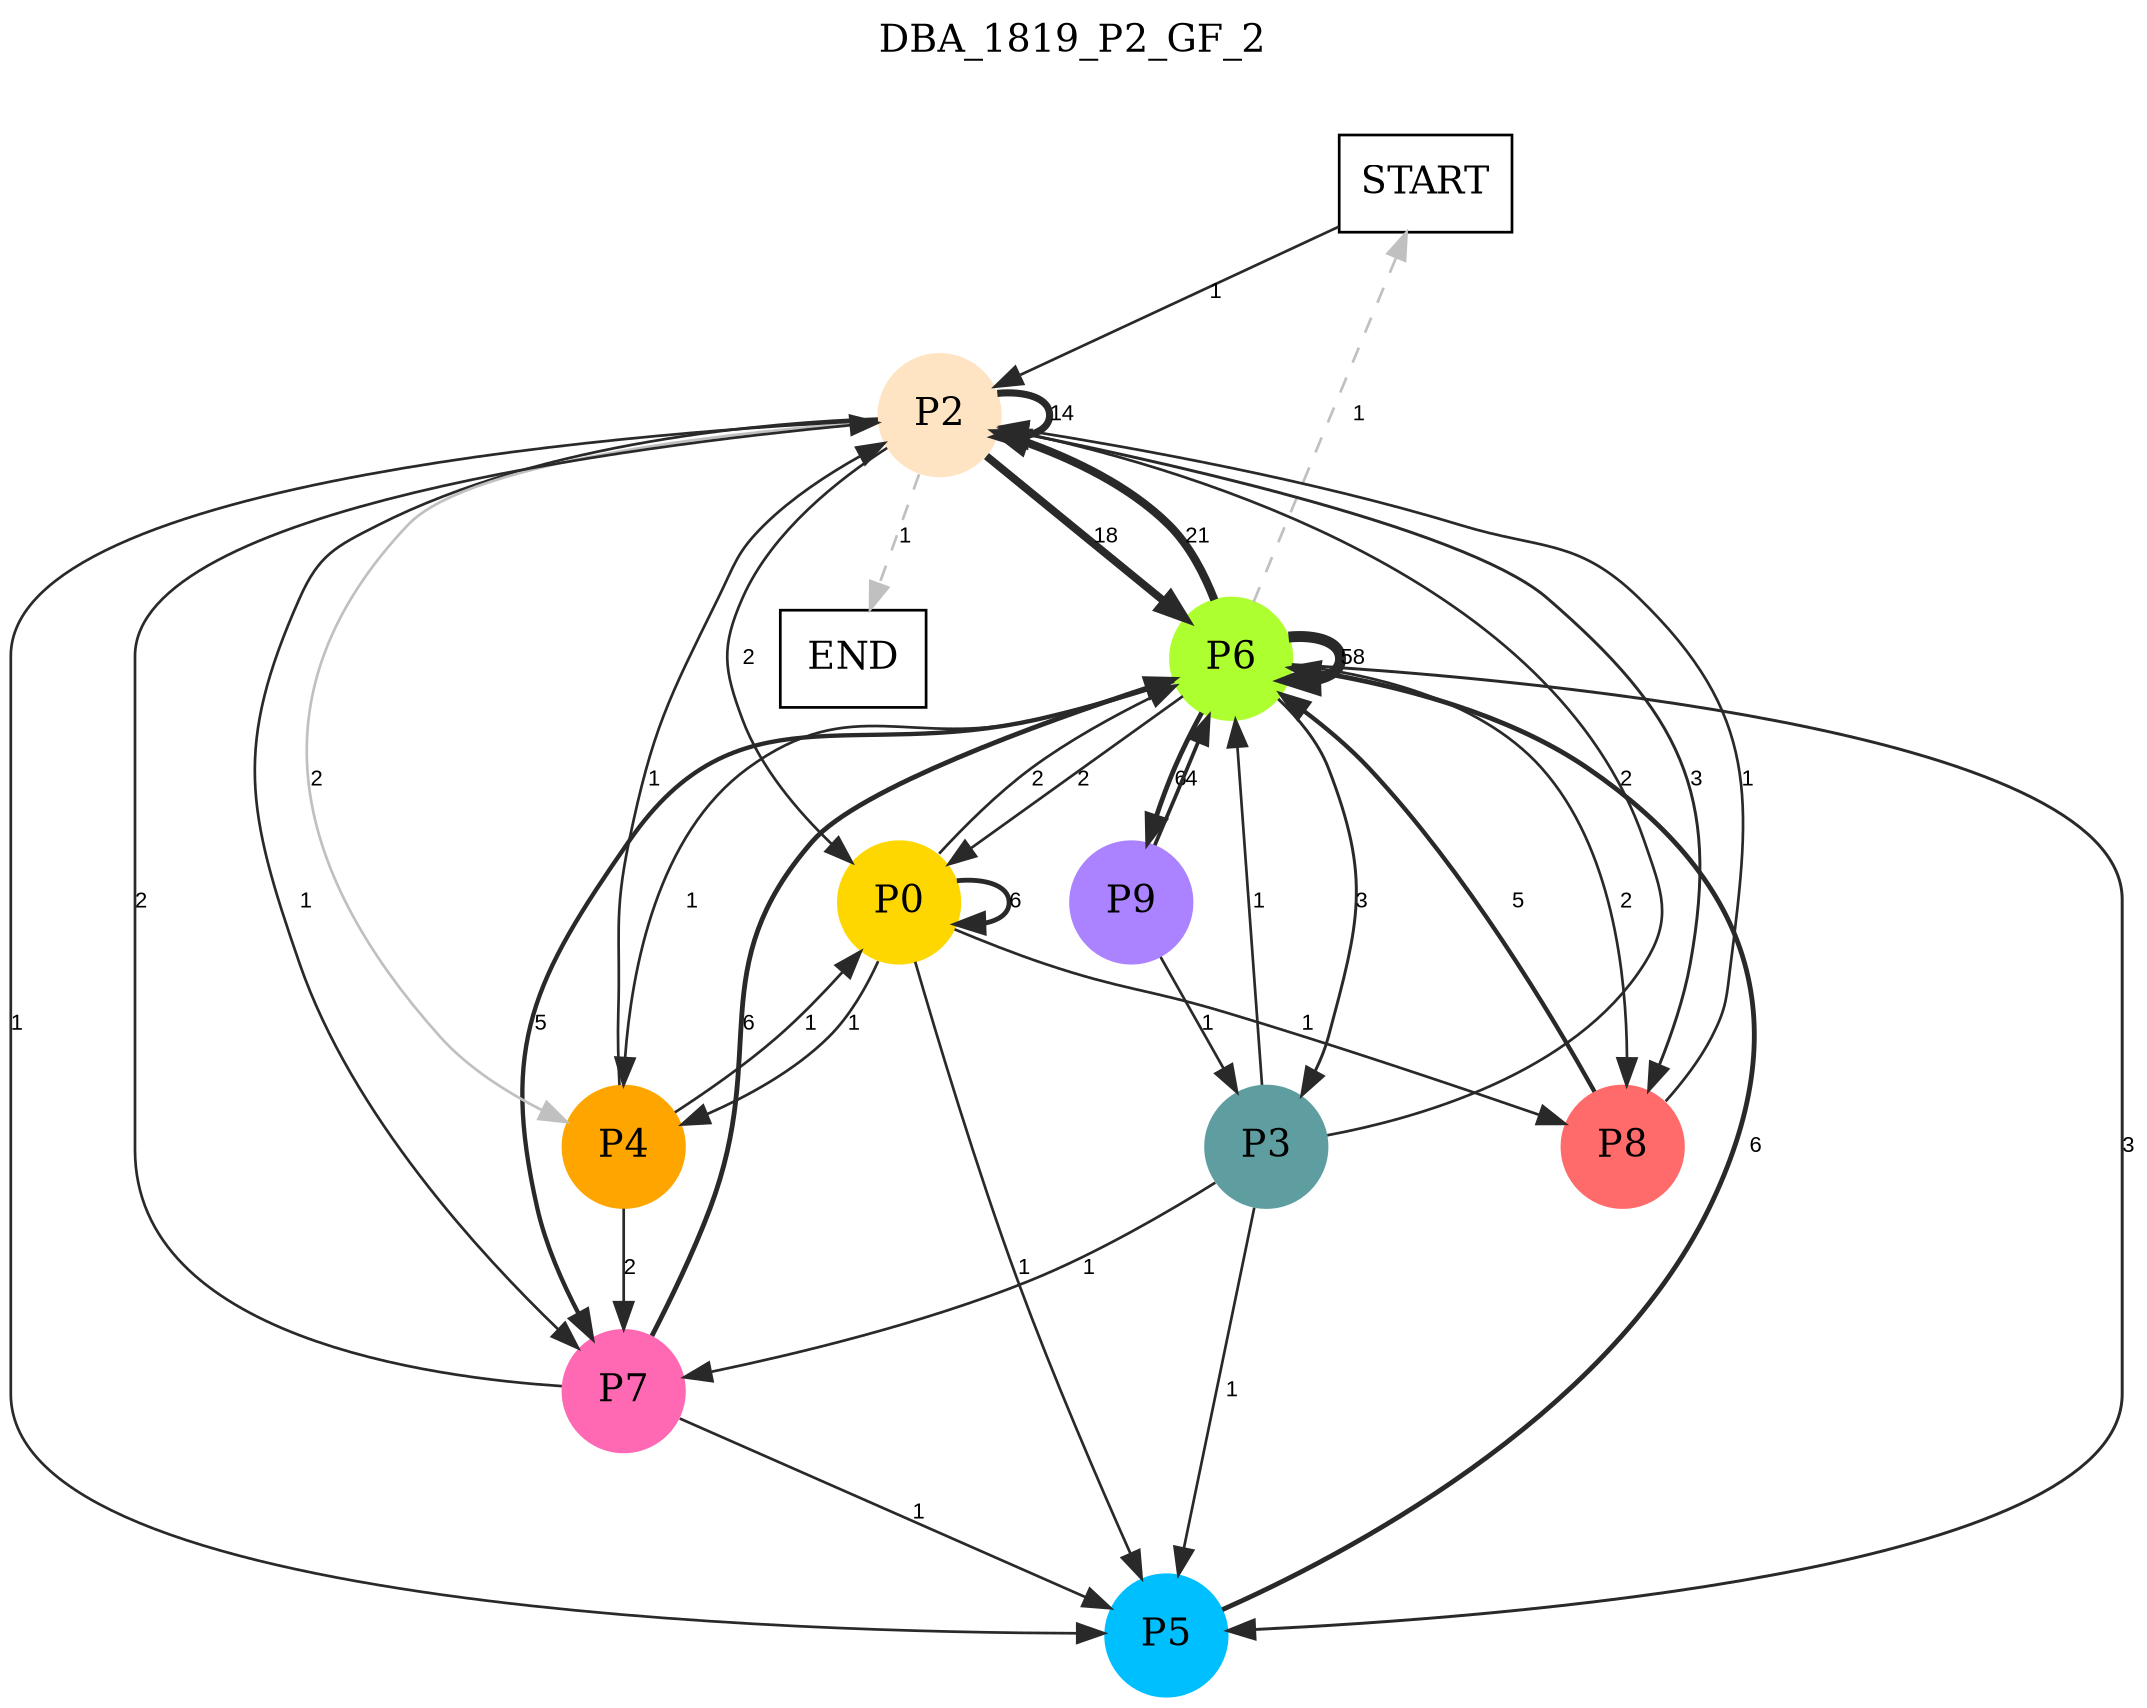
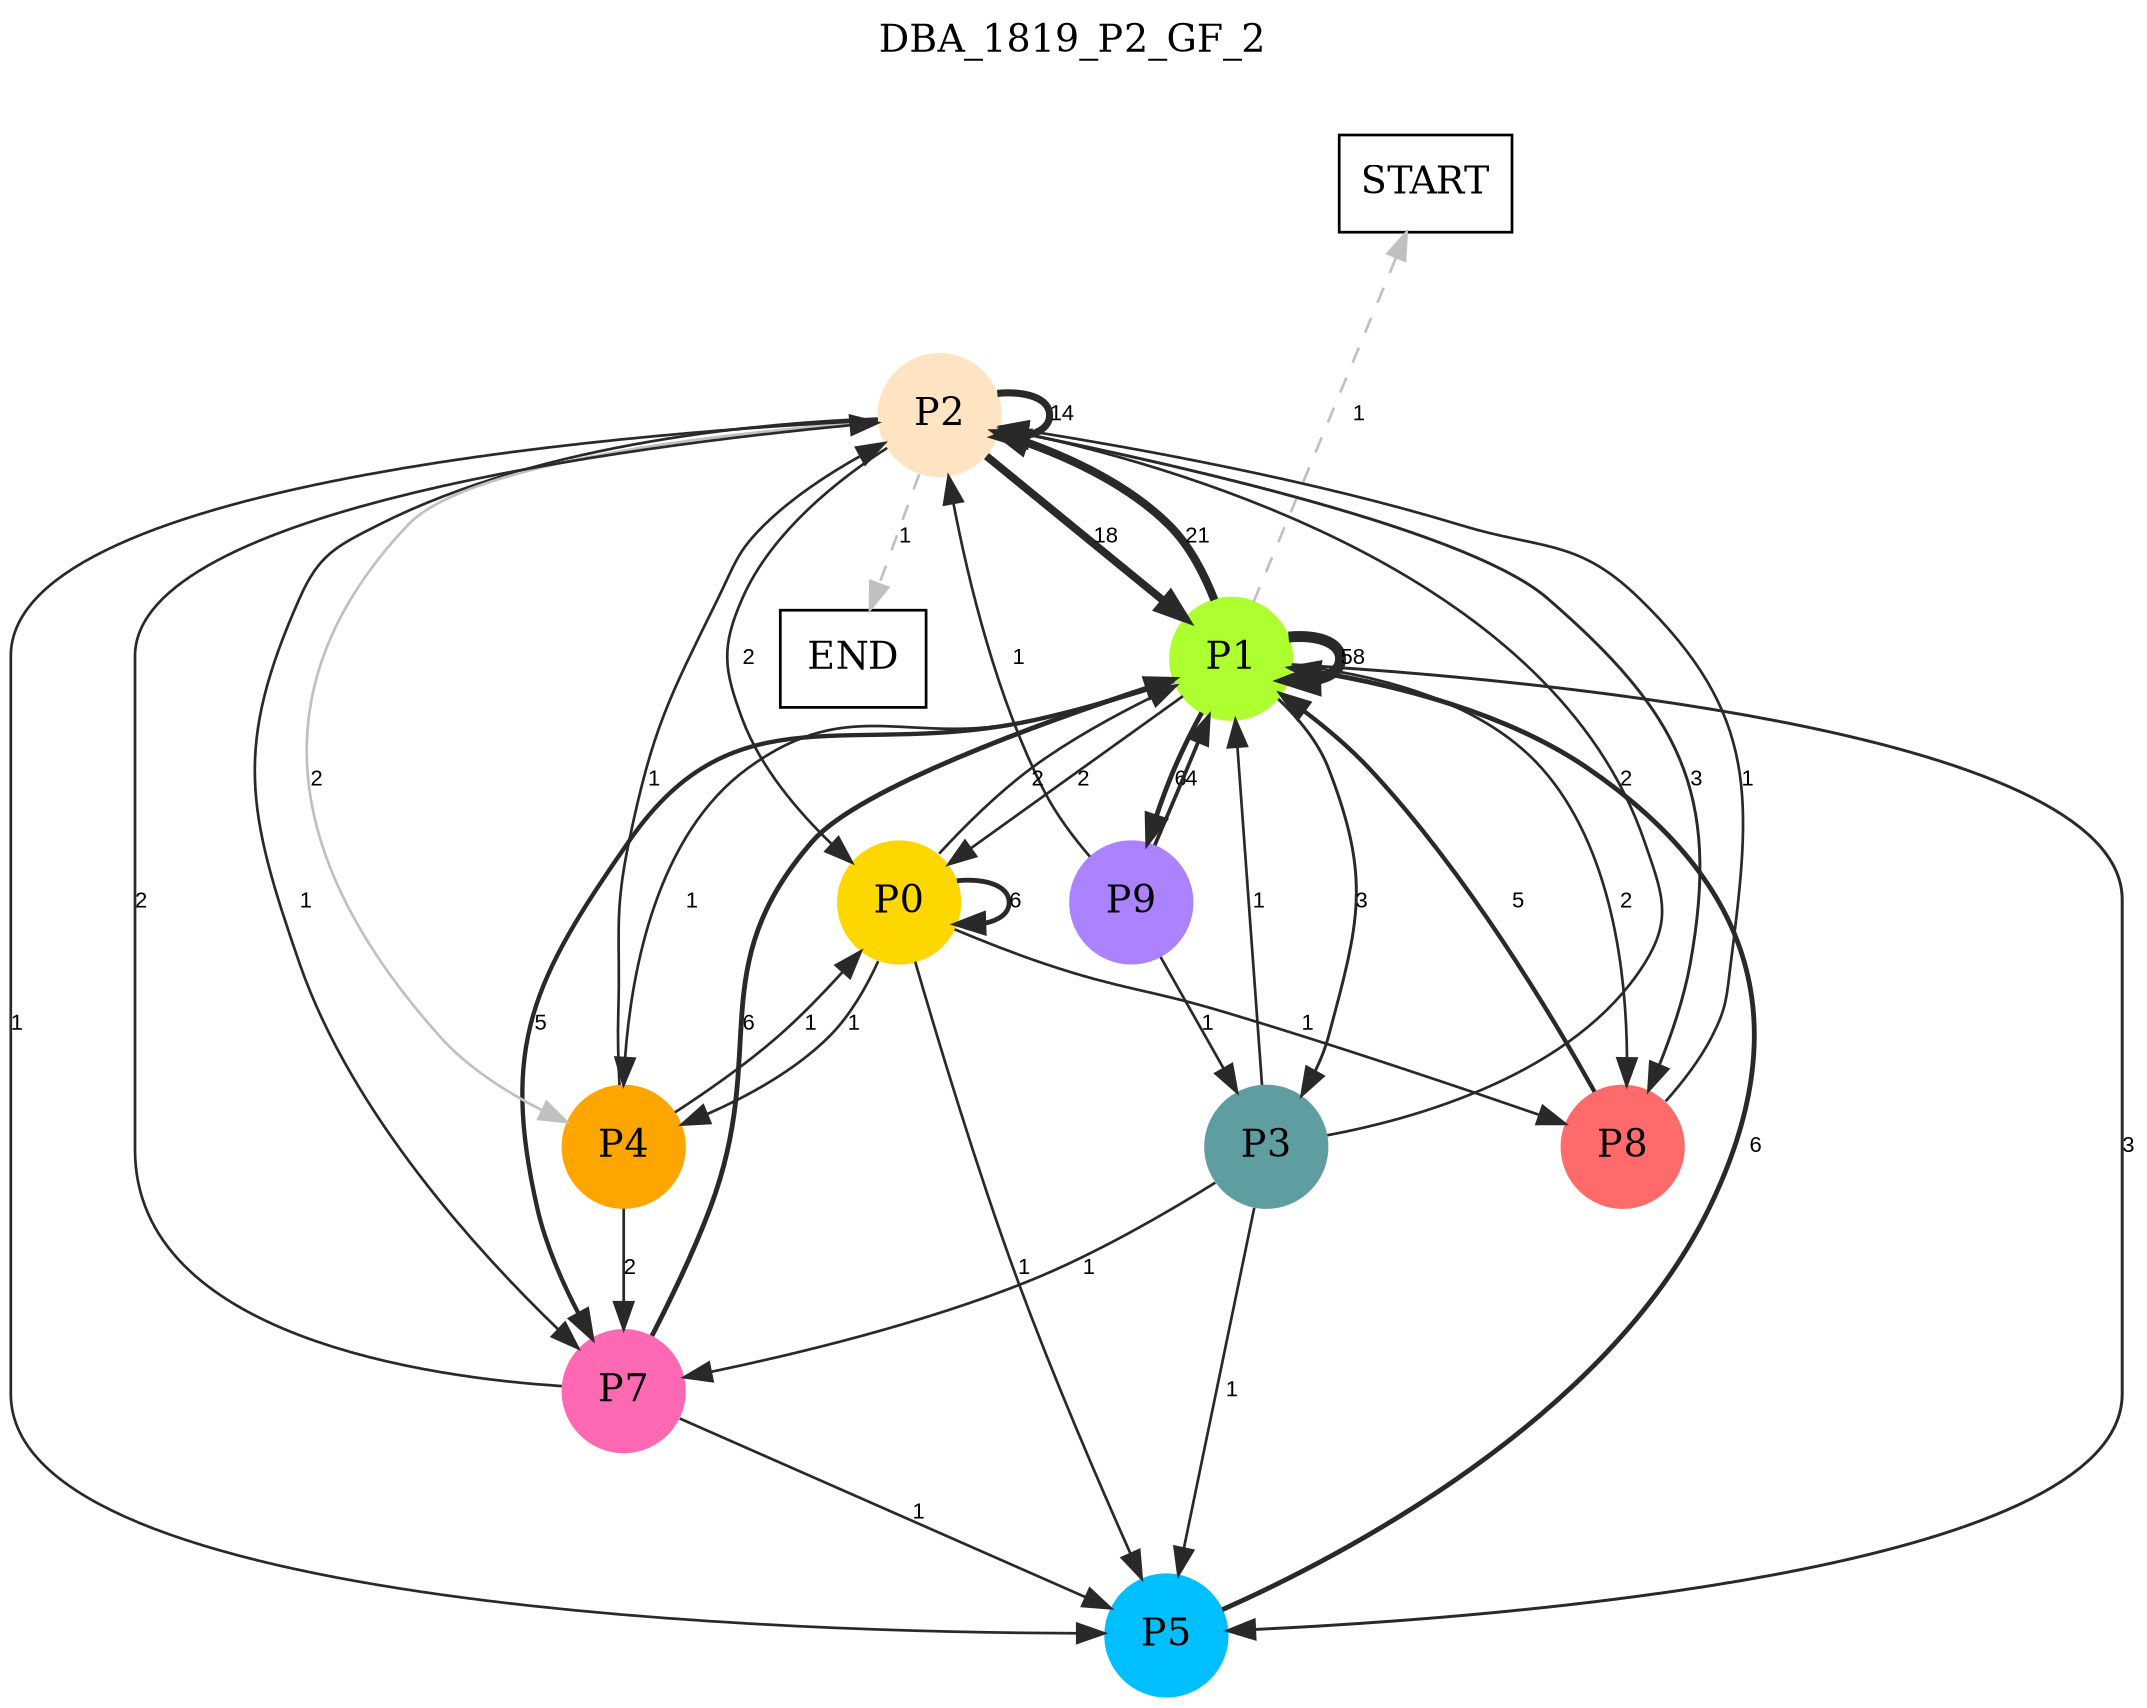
(1179, 301) -> (1002, 688)
(1231, 659) -> (1231, 659)
